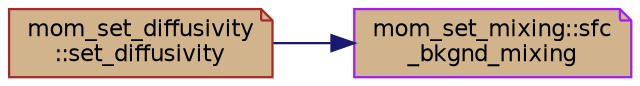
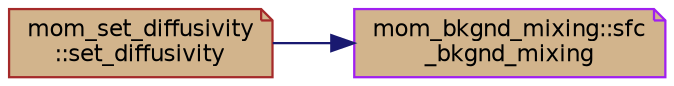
(493, 43) -> (510, 43)
